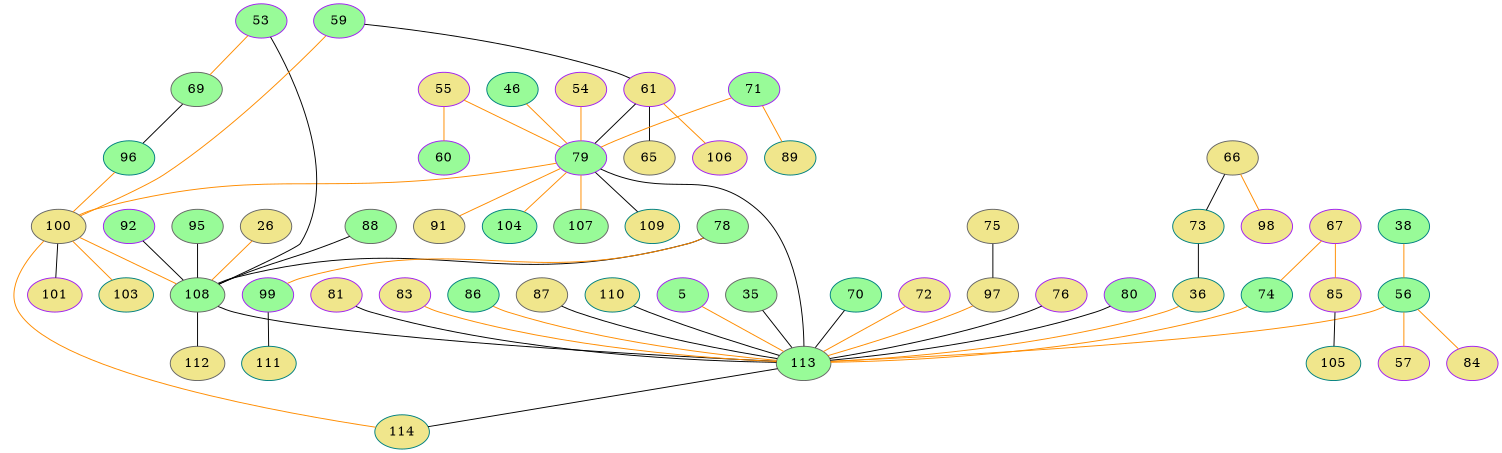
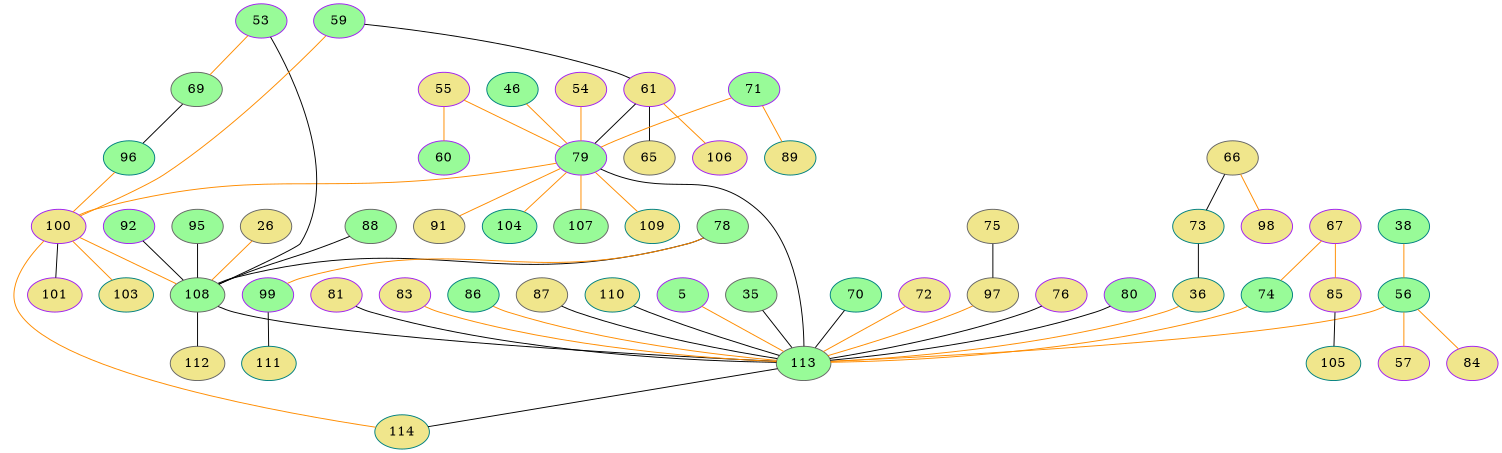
(617, 192) -> (617, 192)
(59, 226) -> (59, 226)
